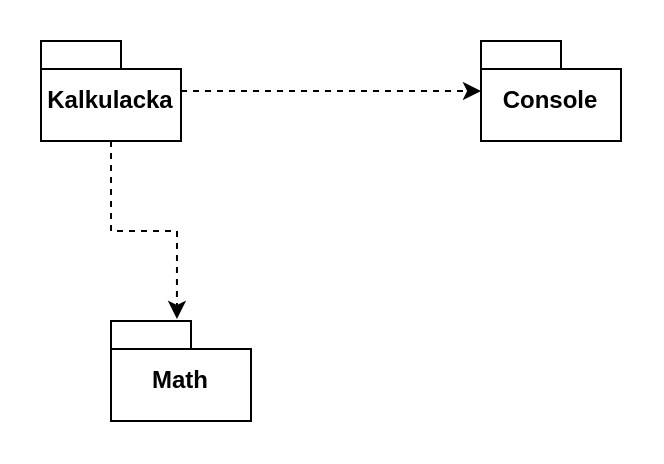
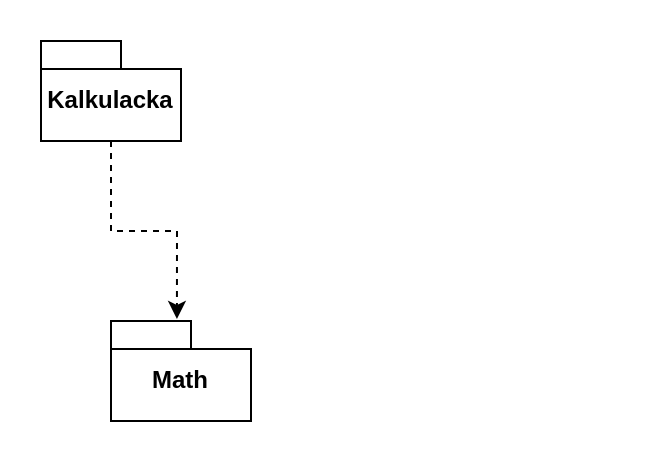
(324, 91) -> none
(551, 91) -> none
